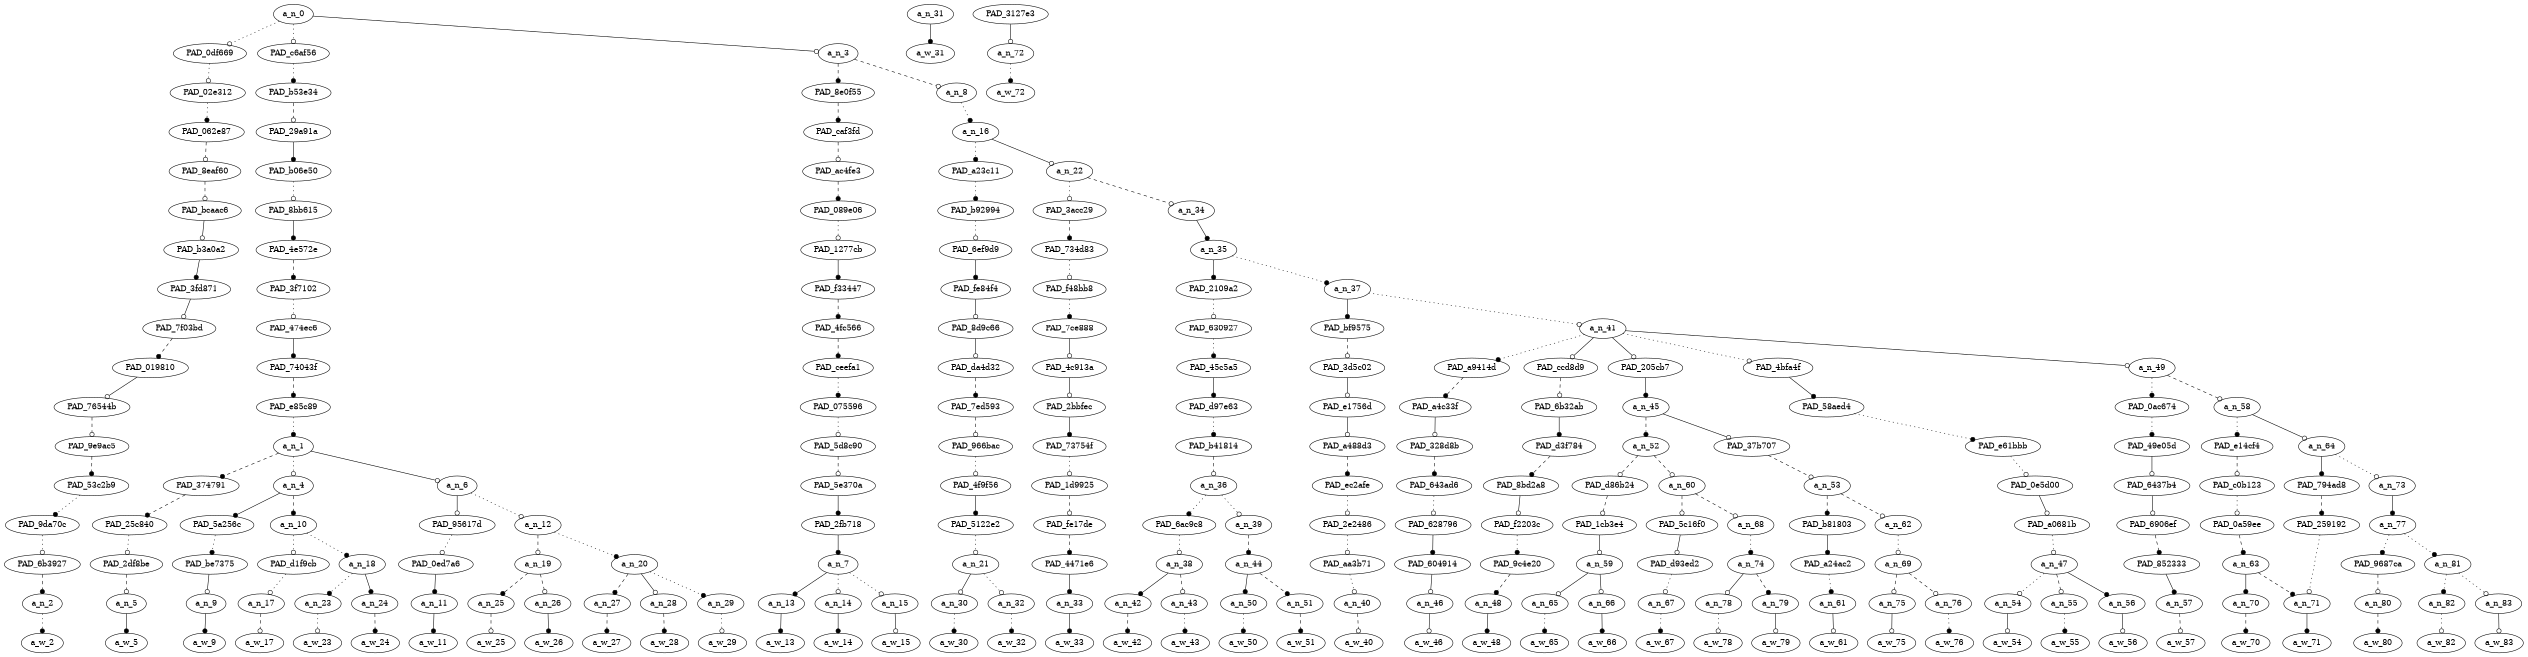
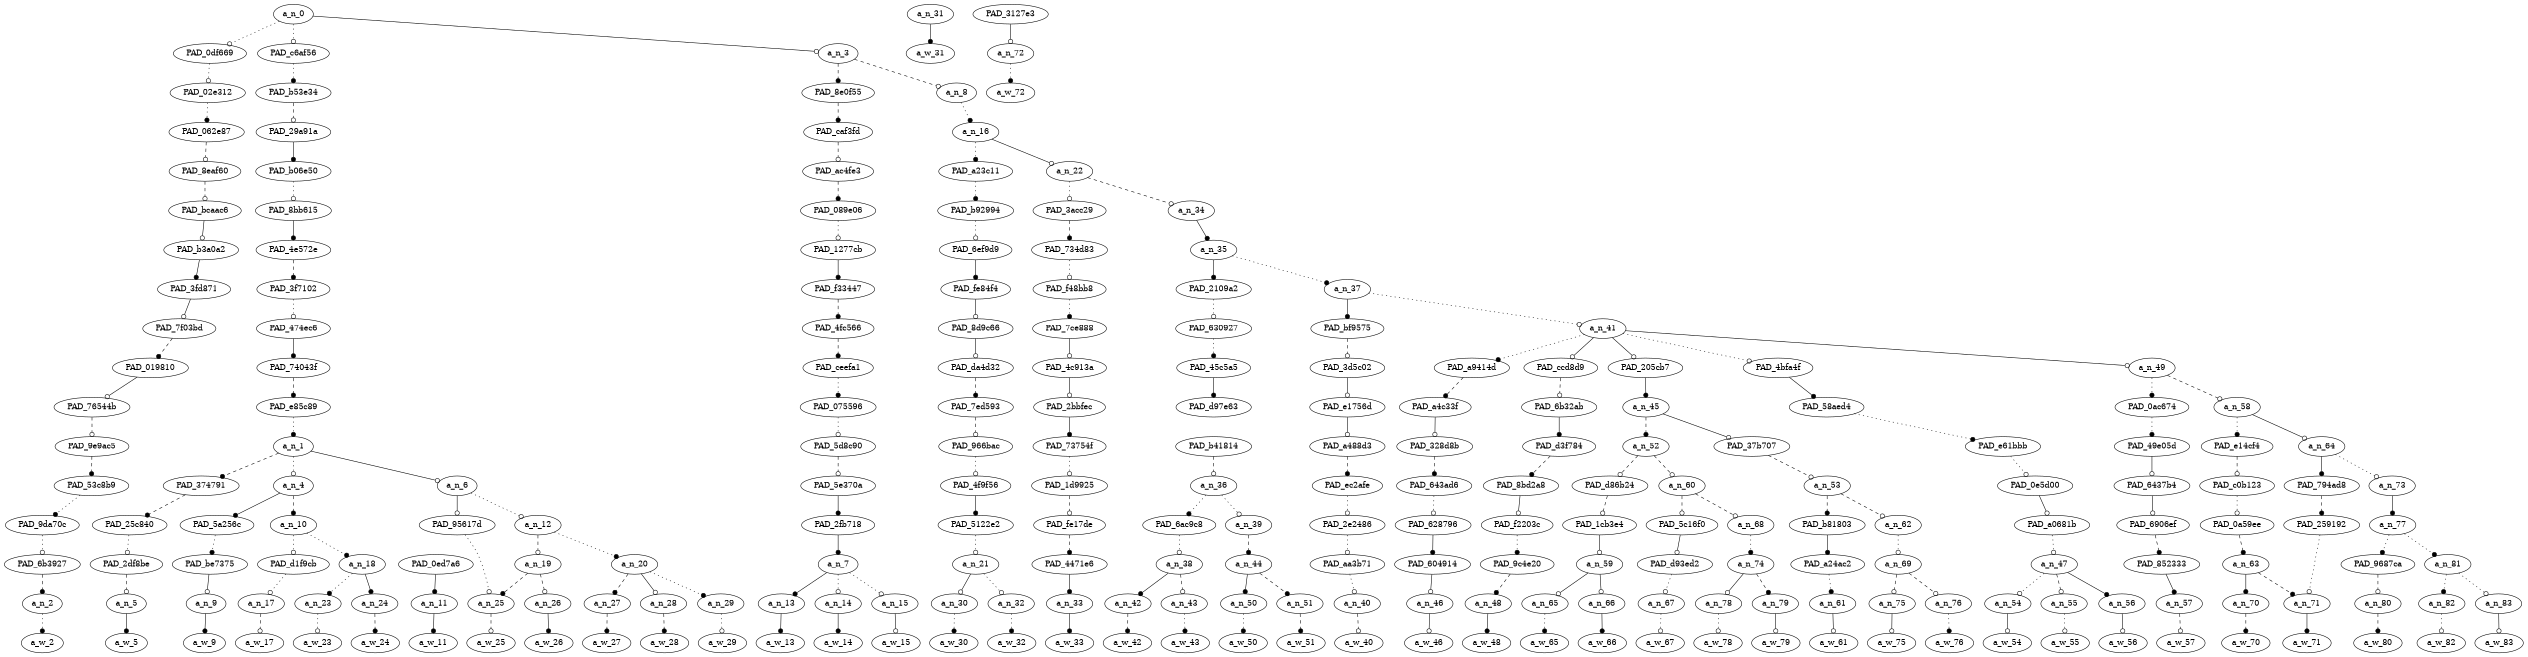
(1214, 425) -> none
(91, 486) -> (91, 486)
(448, 543) -> (480, 561)
(1661, 621) -> (1661, 621)
(2065, 621) -> (2065, 621)
